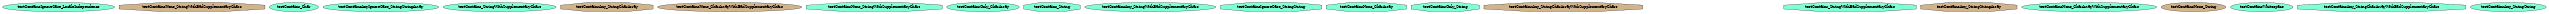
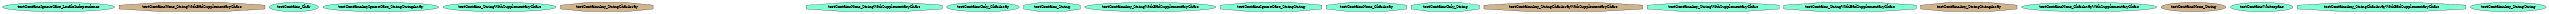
(730, 7) -> none
none -> (1713, 7)
